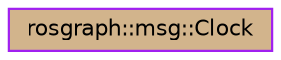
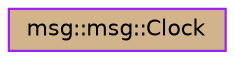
(140, 30) -> (117, 30)
